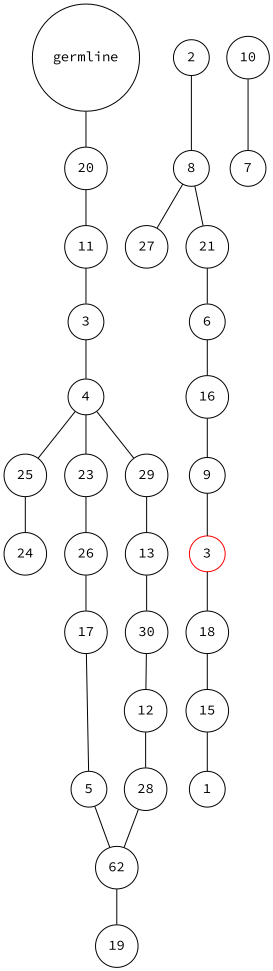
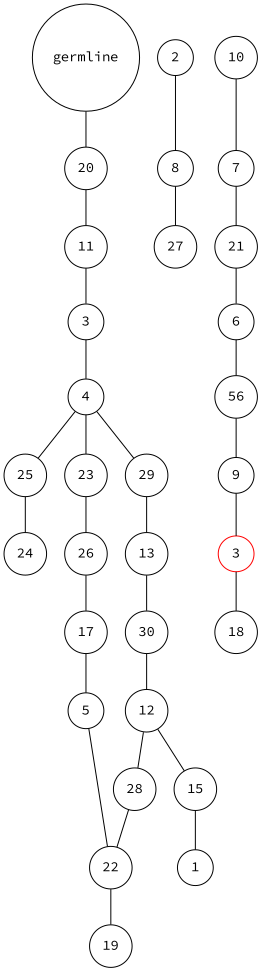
(199, 206) -> (236, 206)
(207, 397) -> (236, 397)
(207, 671) -> (171, 750)
(117, 868) -> (111, 868)
